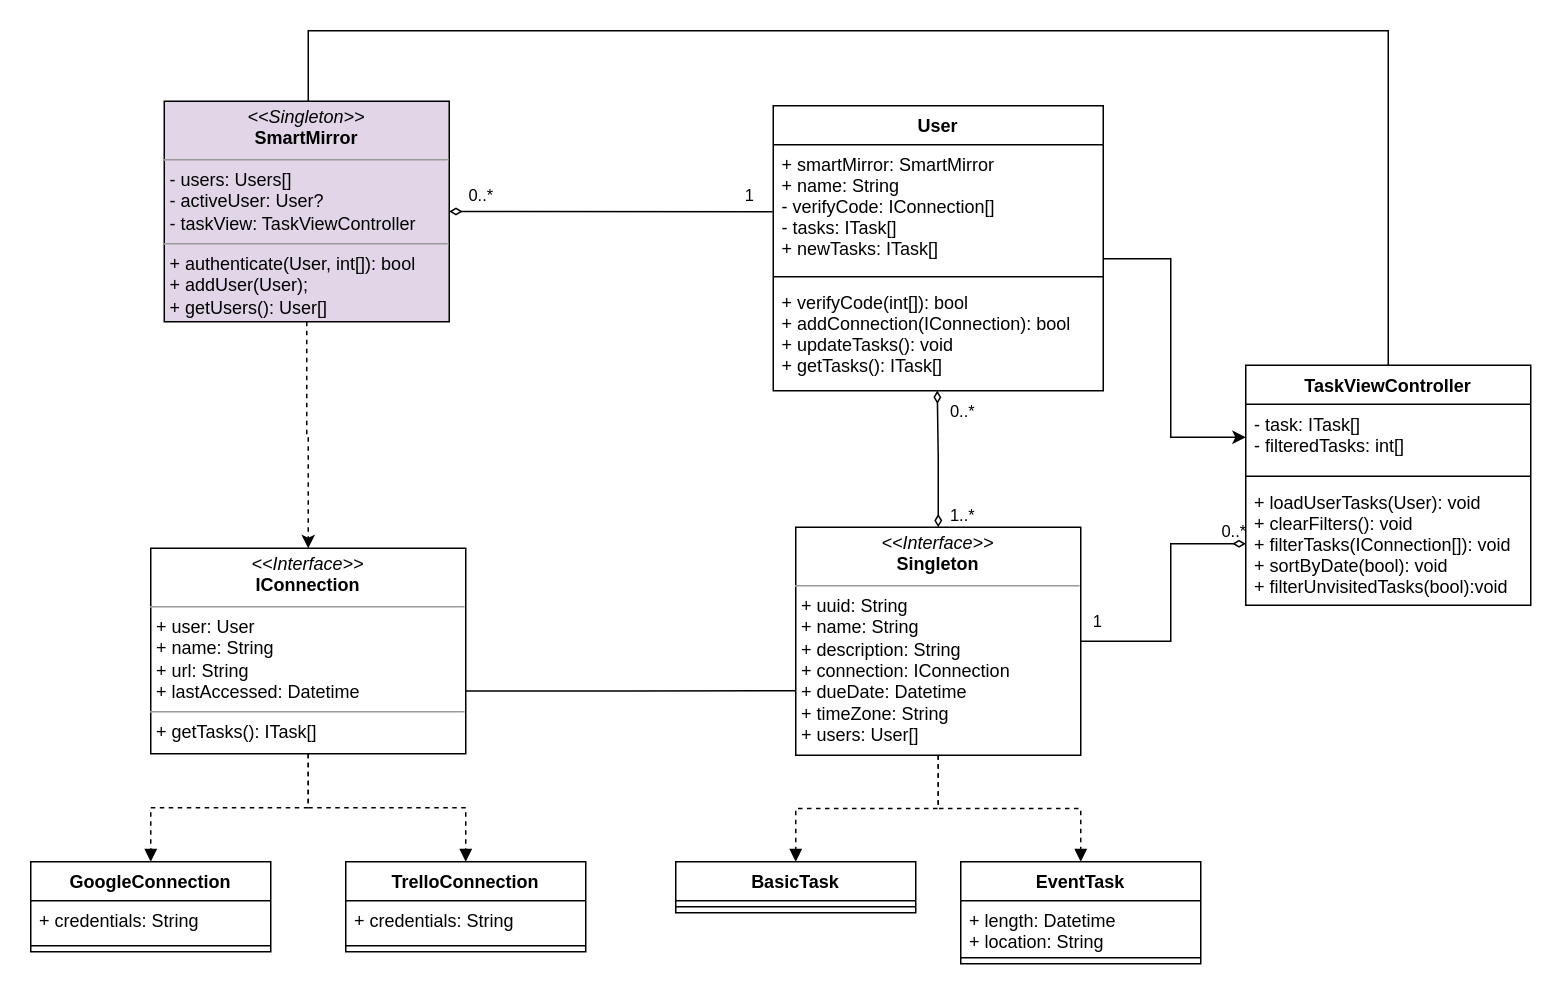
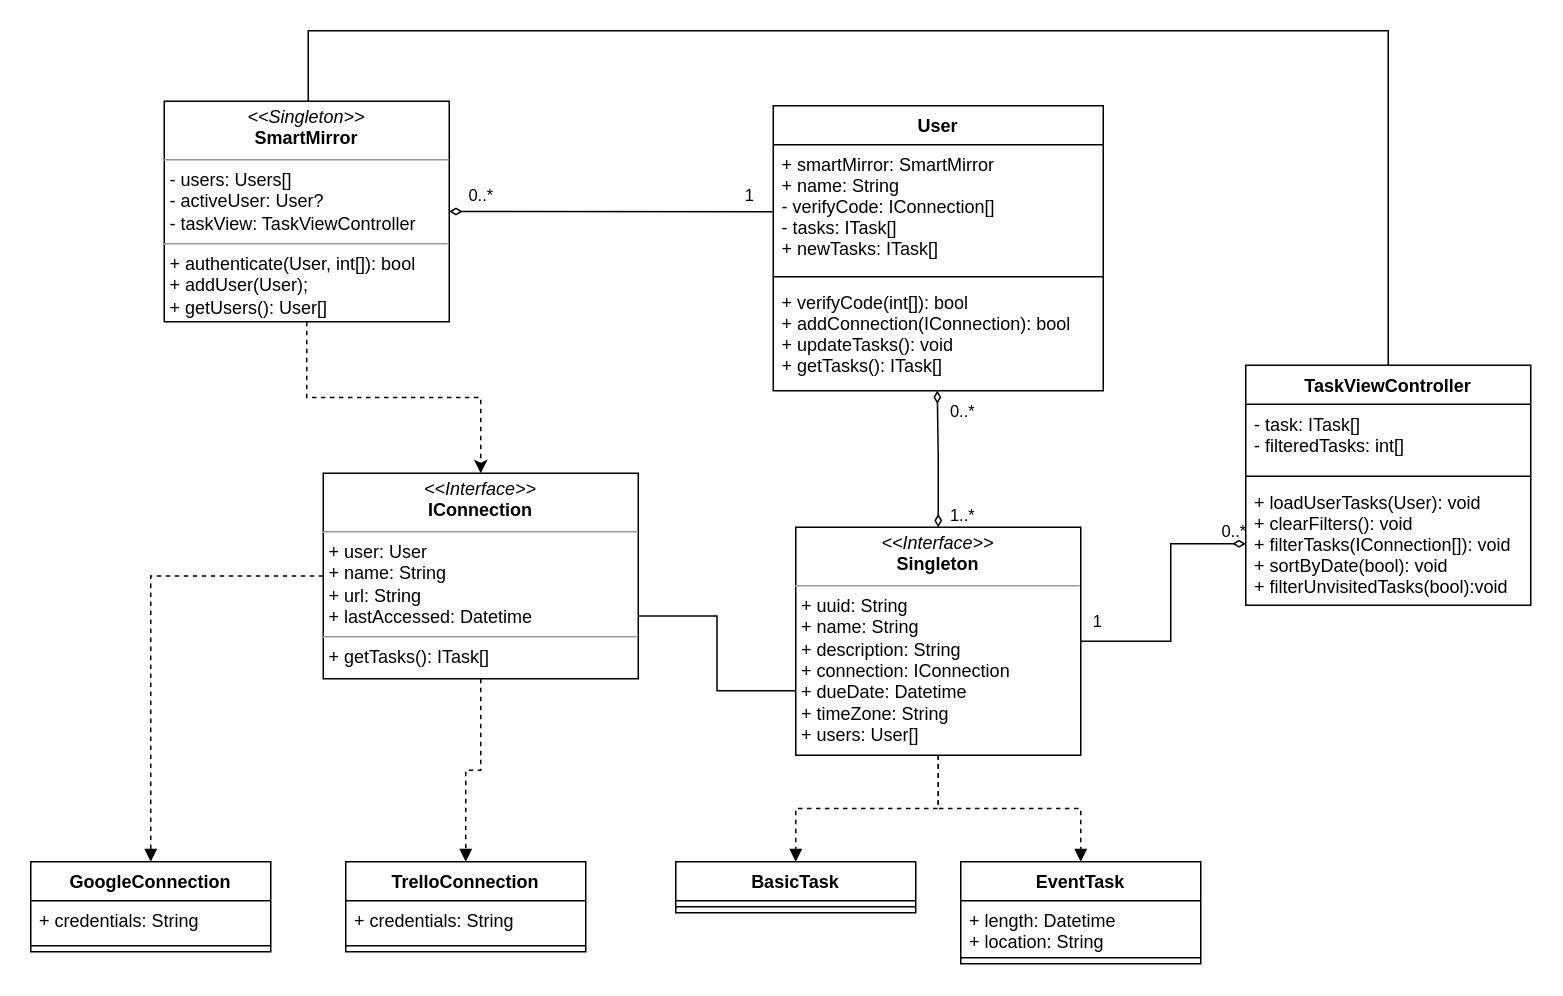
(307, 212) -> (307, 212)
(1171, 348) -> none
(308, 651) -> (481, 576)
